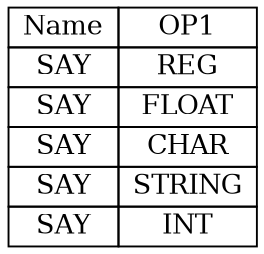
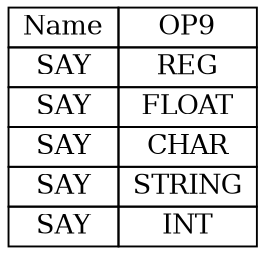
(188, 27) -> (188, 27)
